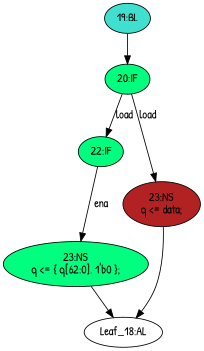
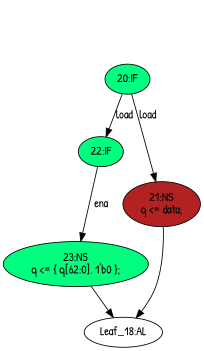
(128, 18) -> none
(162, 204) -> (162, 204)
